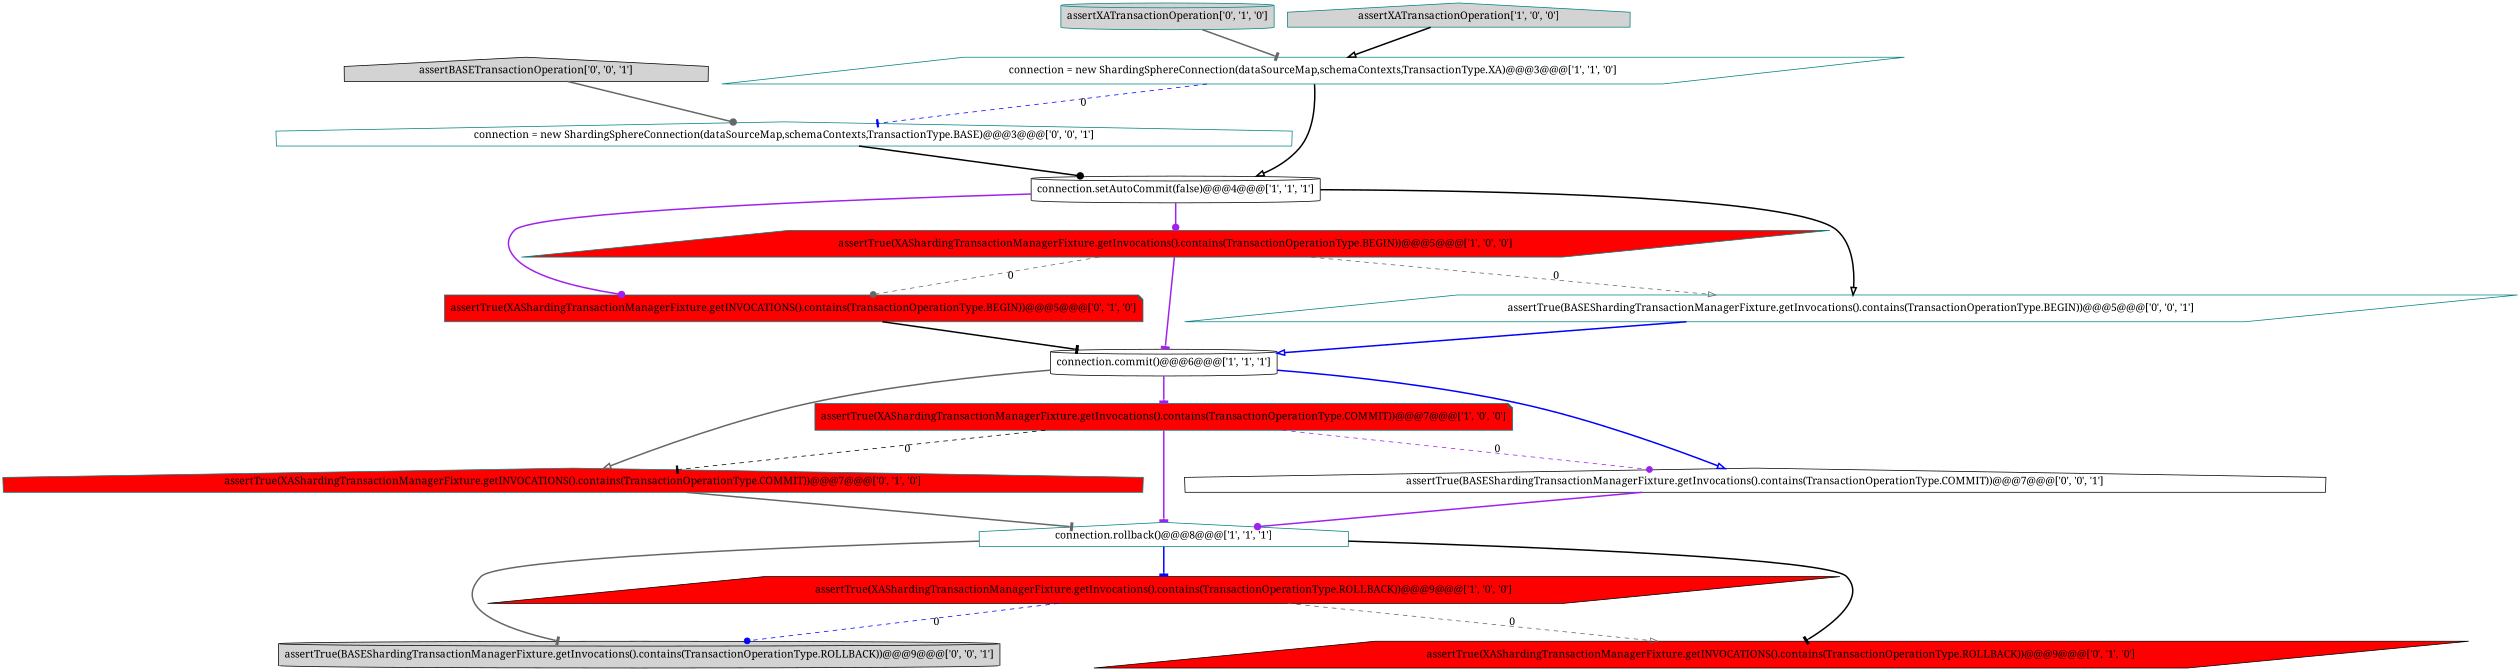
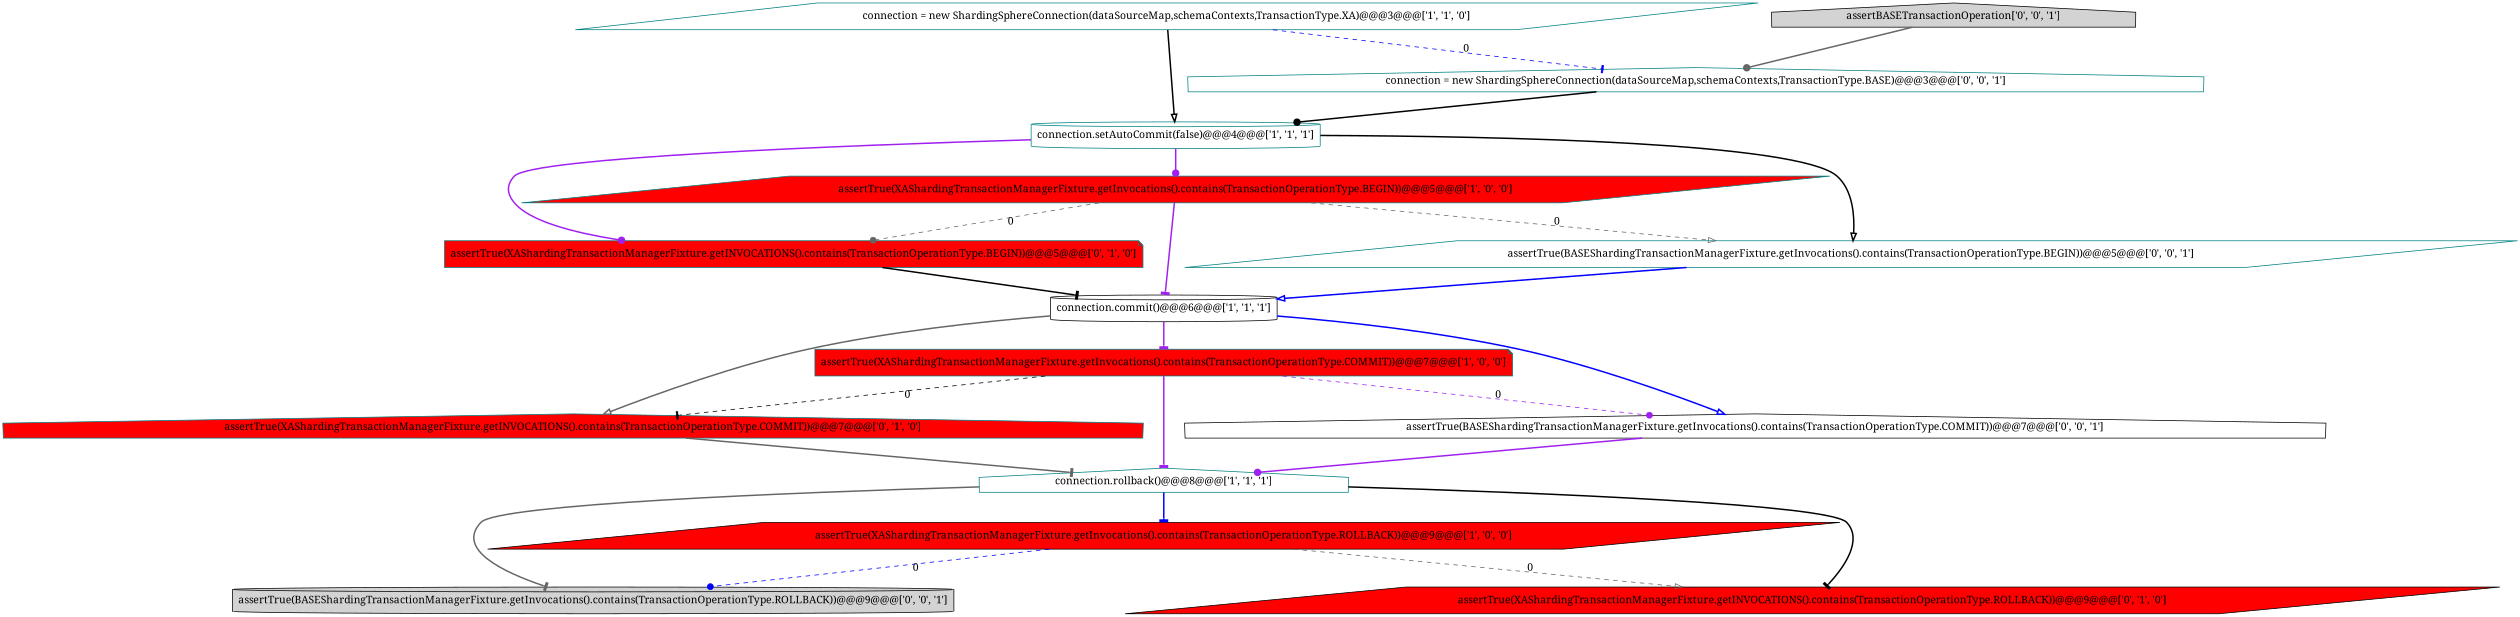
(1167, 16) -> none
(1459, 16) -> none
(1176, 189) -> (1176, 135)
